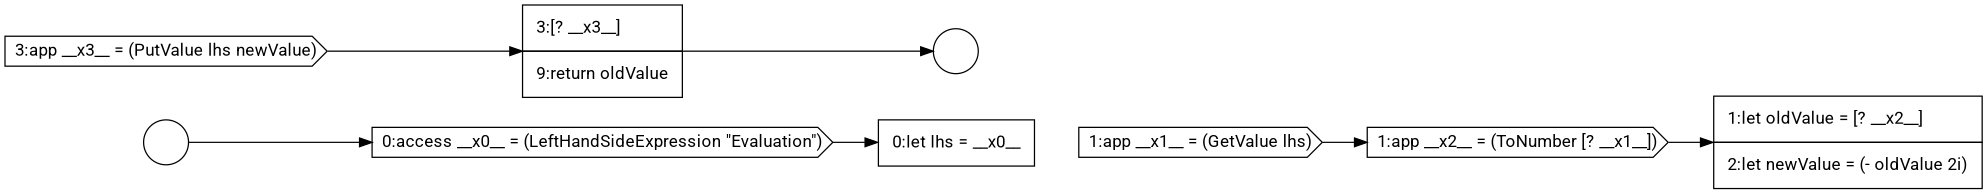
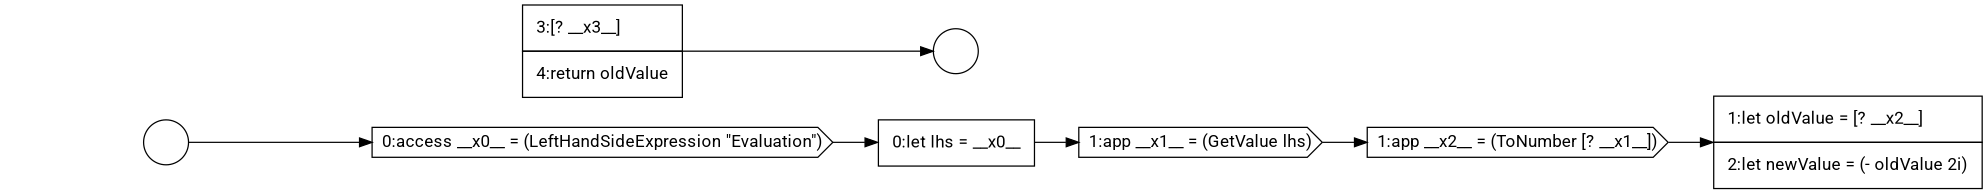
(166, 51) -> none
(602, 74) -> (602, 74)
none -> (1050, 142)
